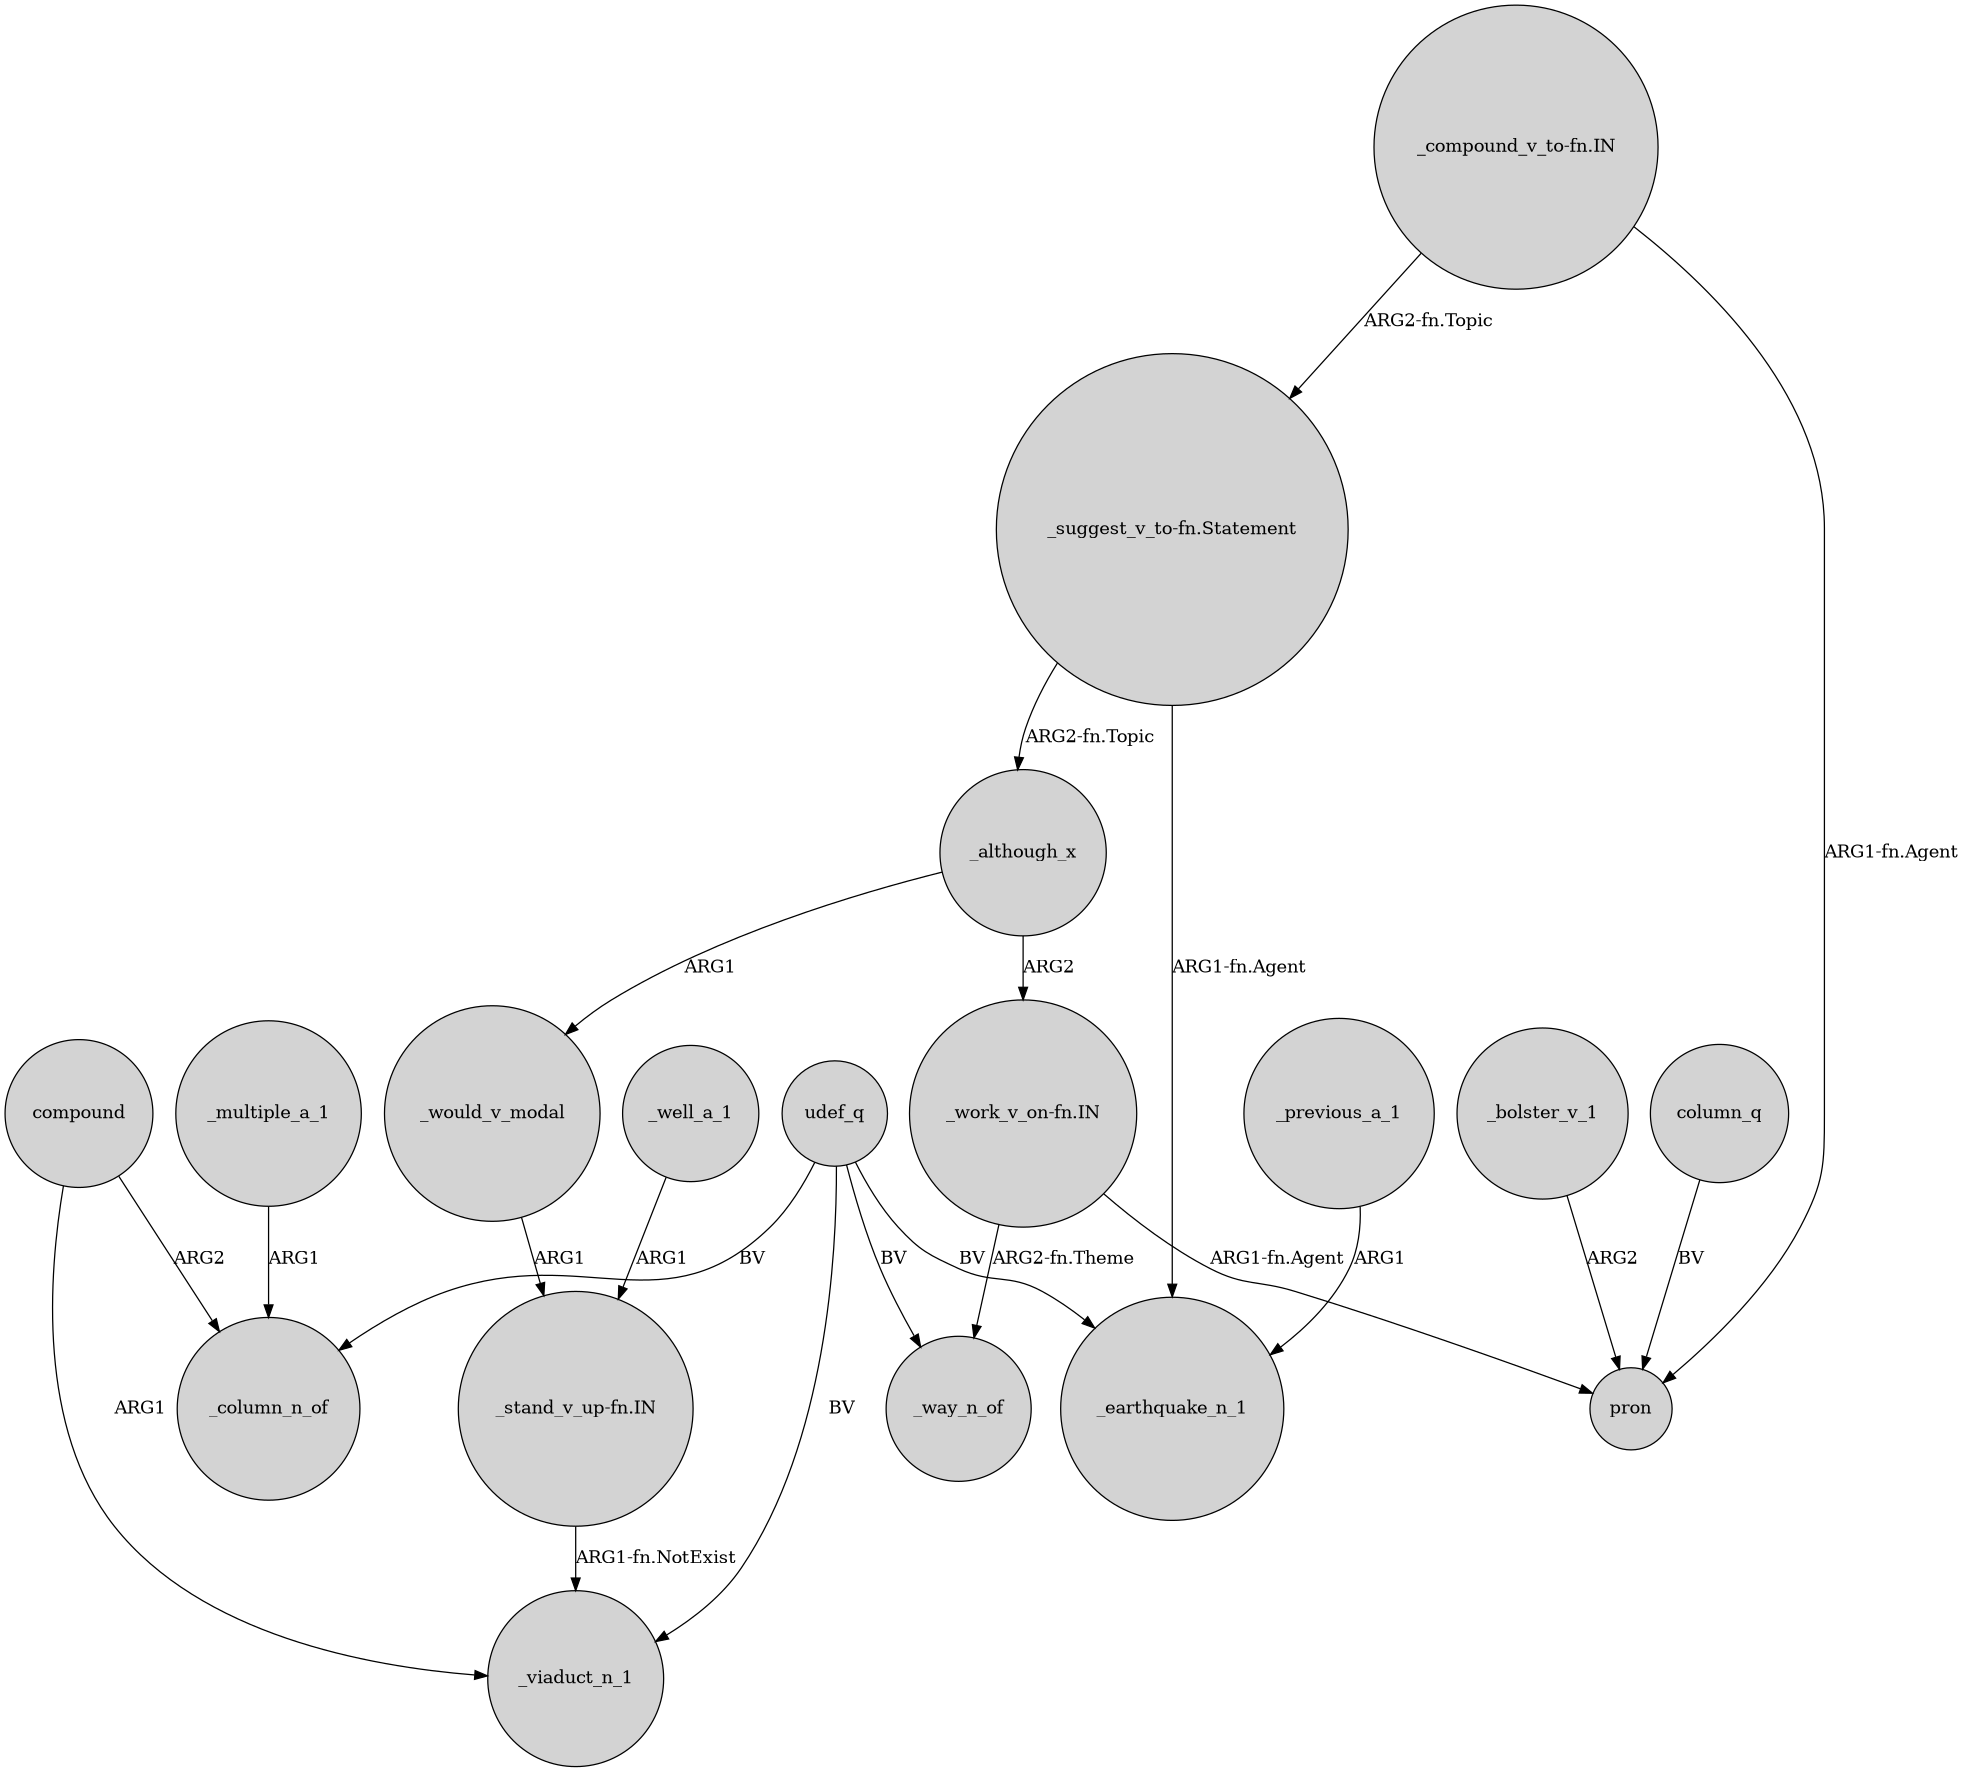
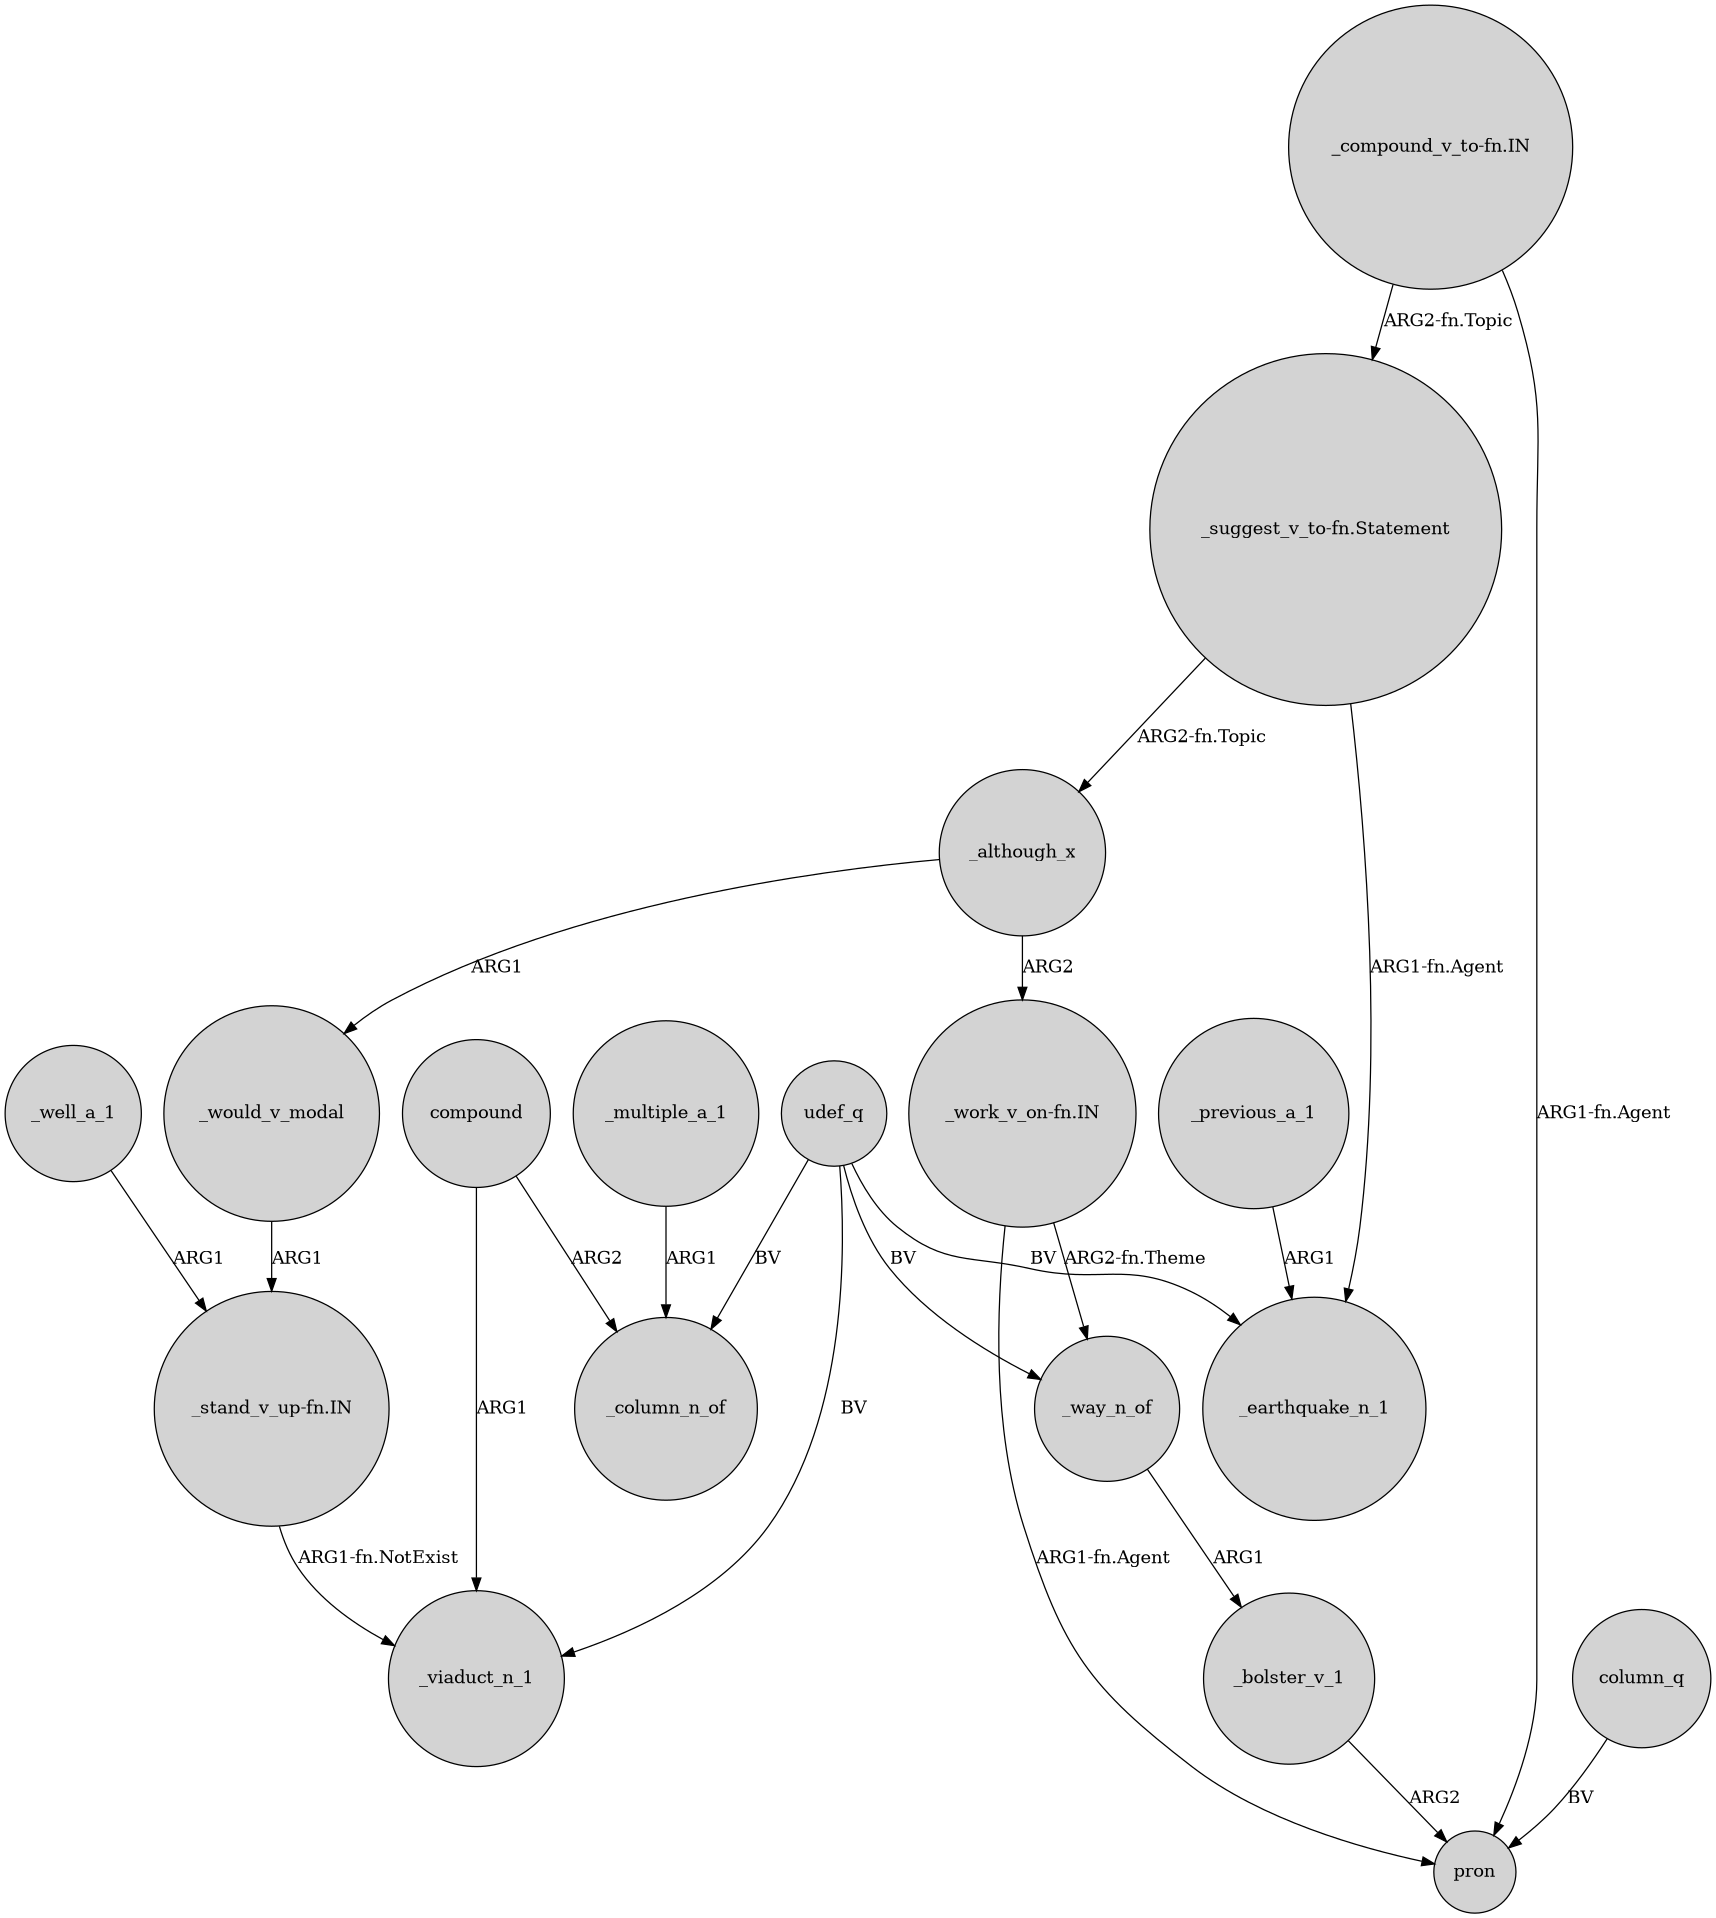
none -> (1191, 1533)
